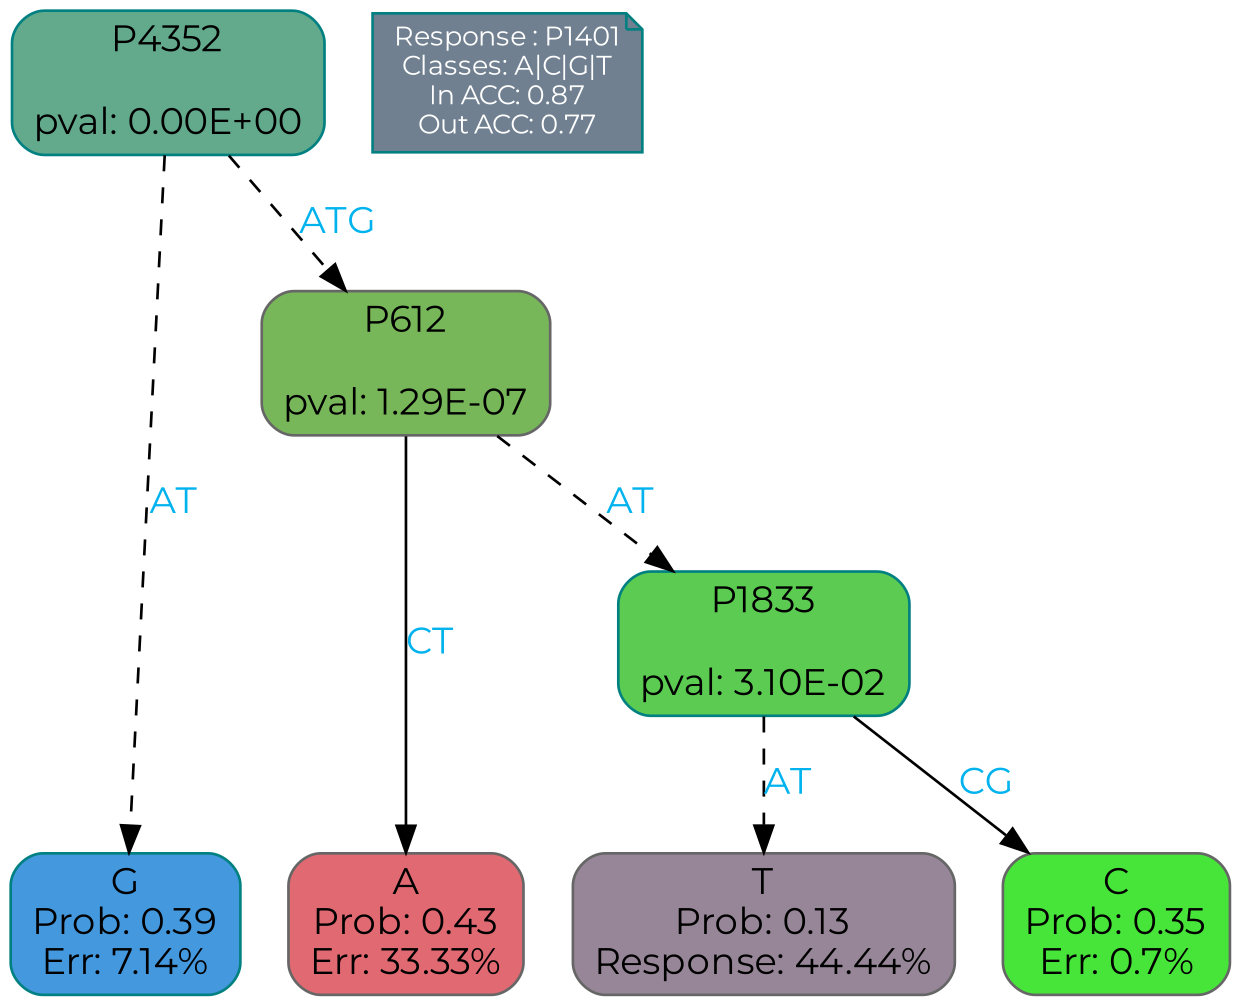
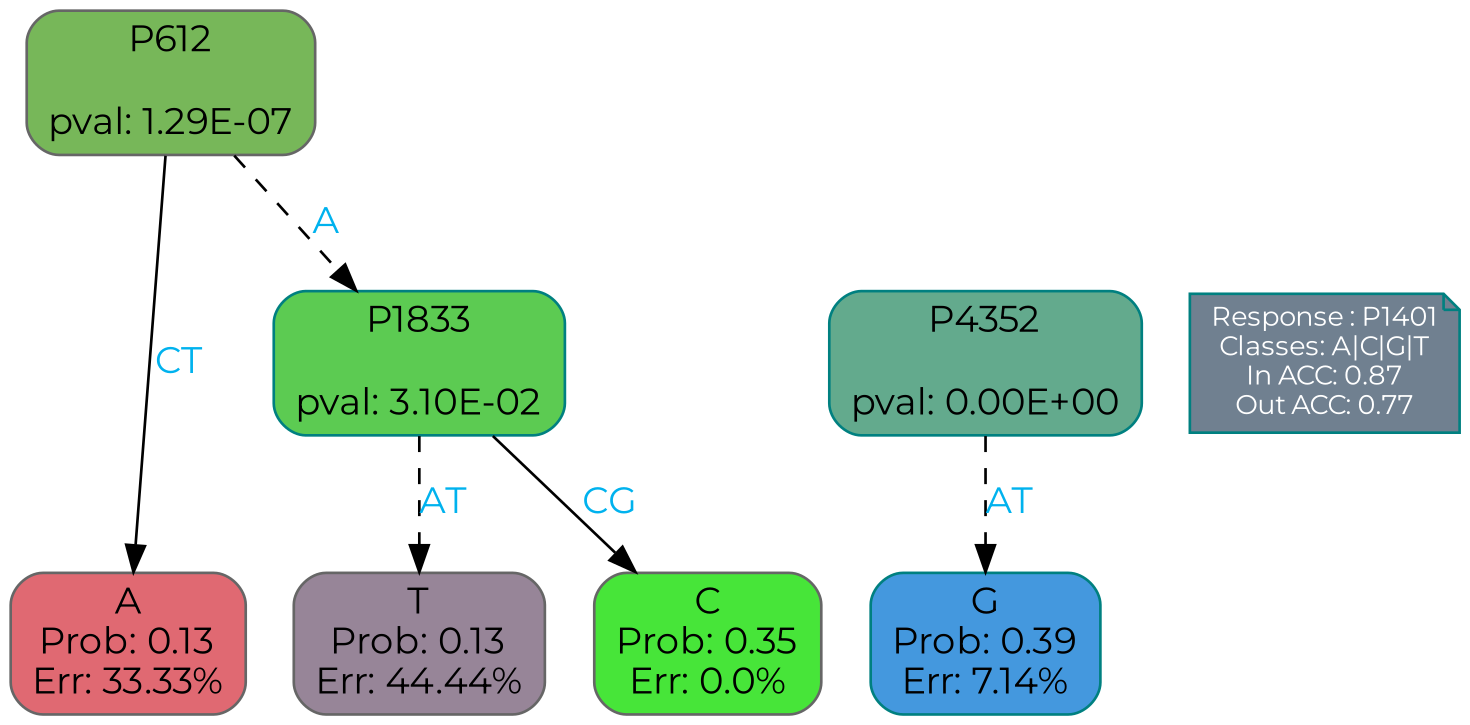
(278, 213) -> none
(632, 503) -> (326, 223)
(406, 924) -> (128, 644)
(764, 924) -> (419, 644)
(1116, 924) -> (708, 644)
